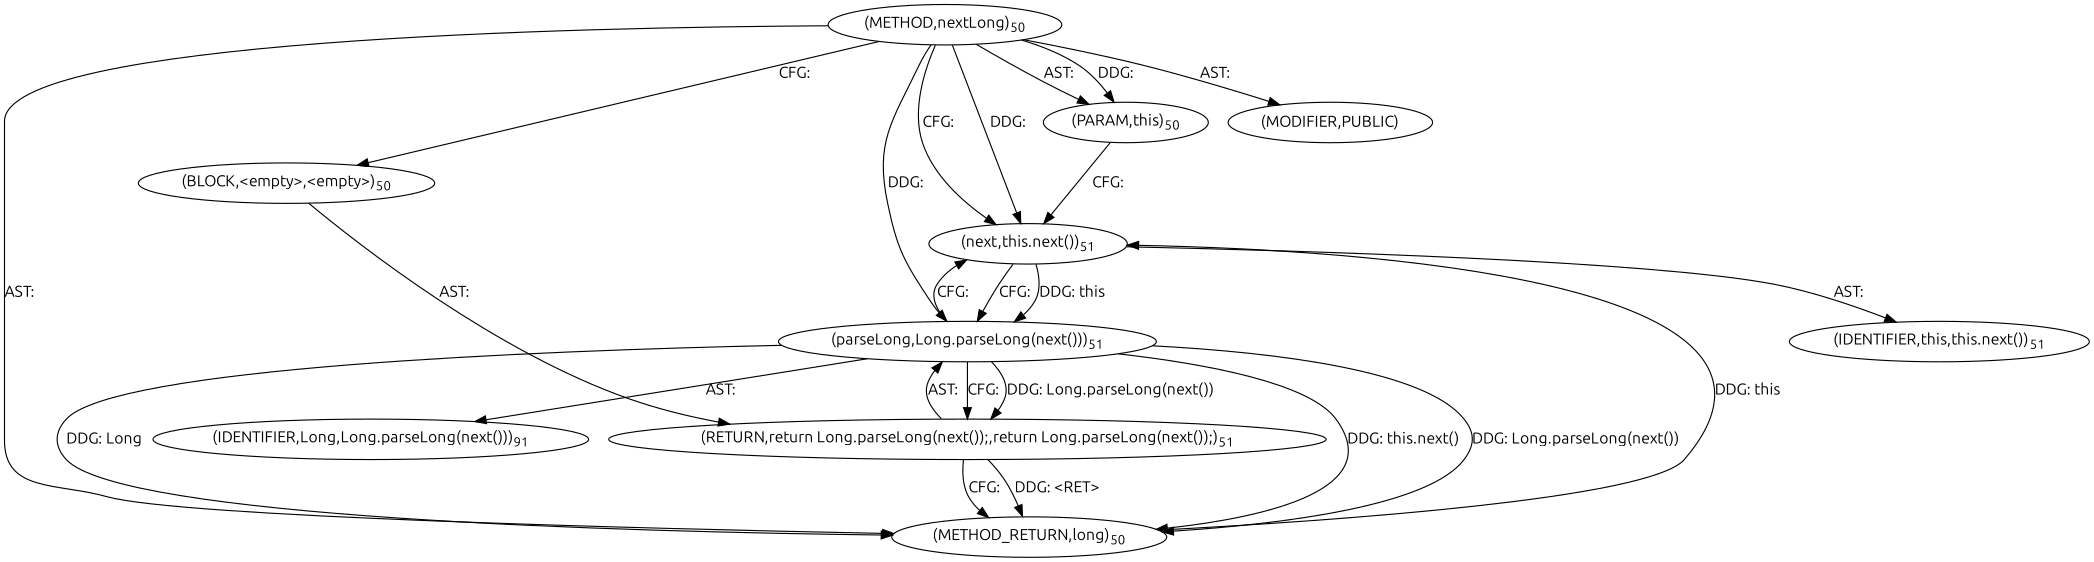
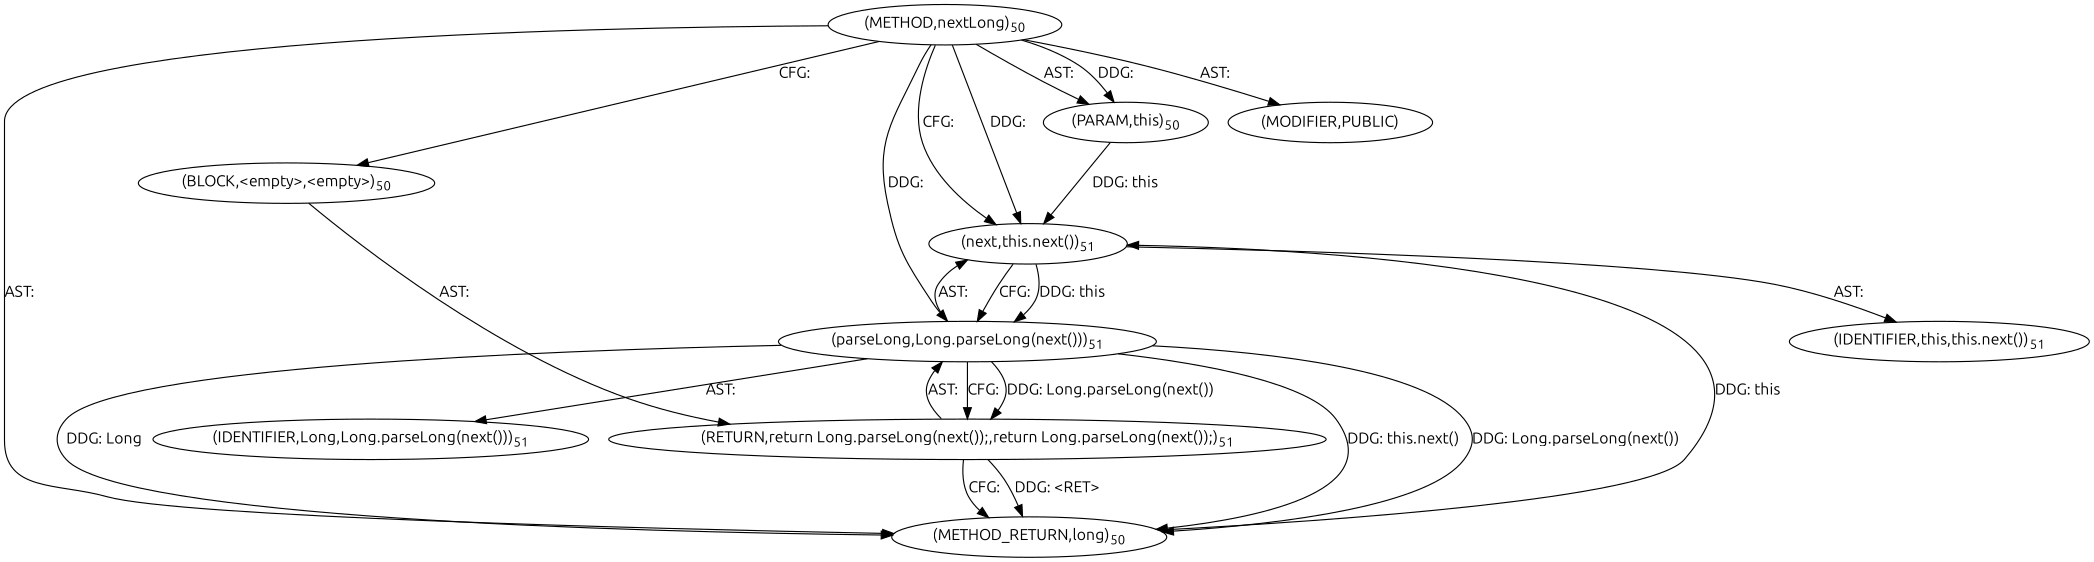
(1110, 183) -> (1125, 183)
(955, 293) -> (956, 293)
(521, 438) -> (521, 438)
